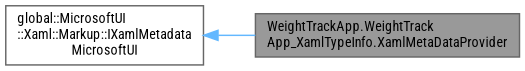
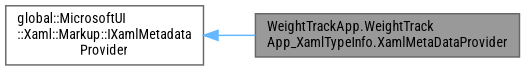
(105, 35) -> (105, 35)
